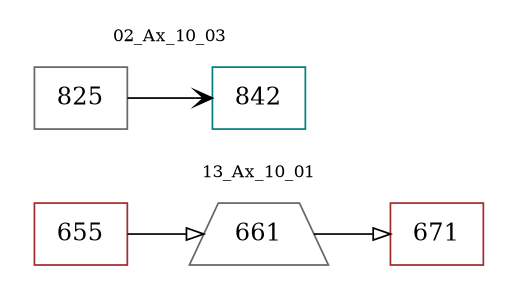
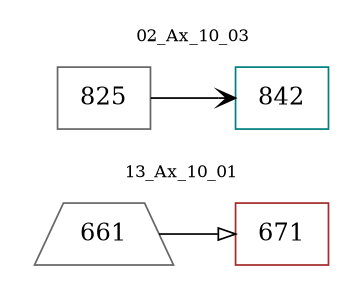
(81, 234) -> none
